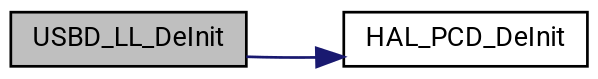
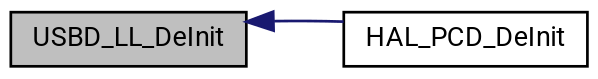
(281, 57) -> (309, 21)
